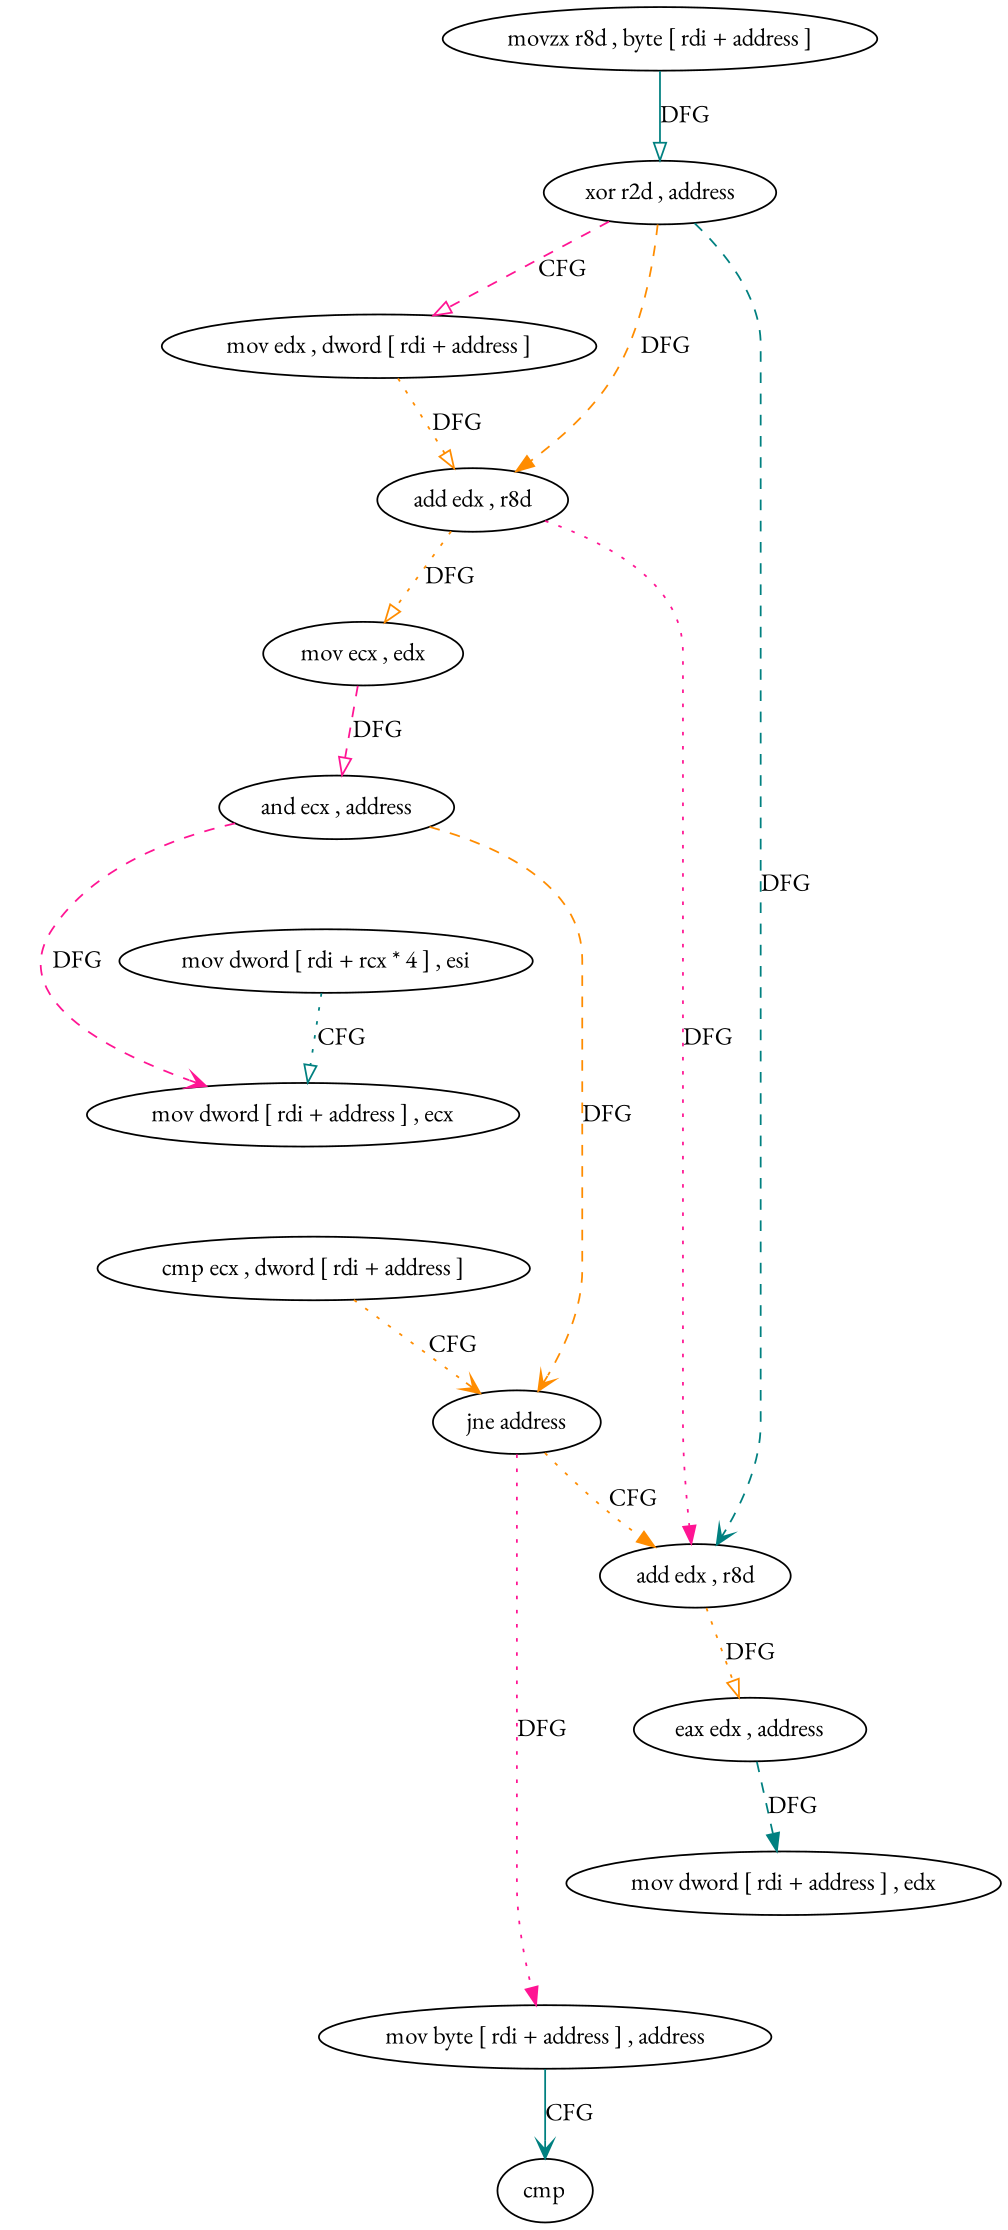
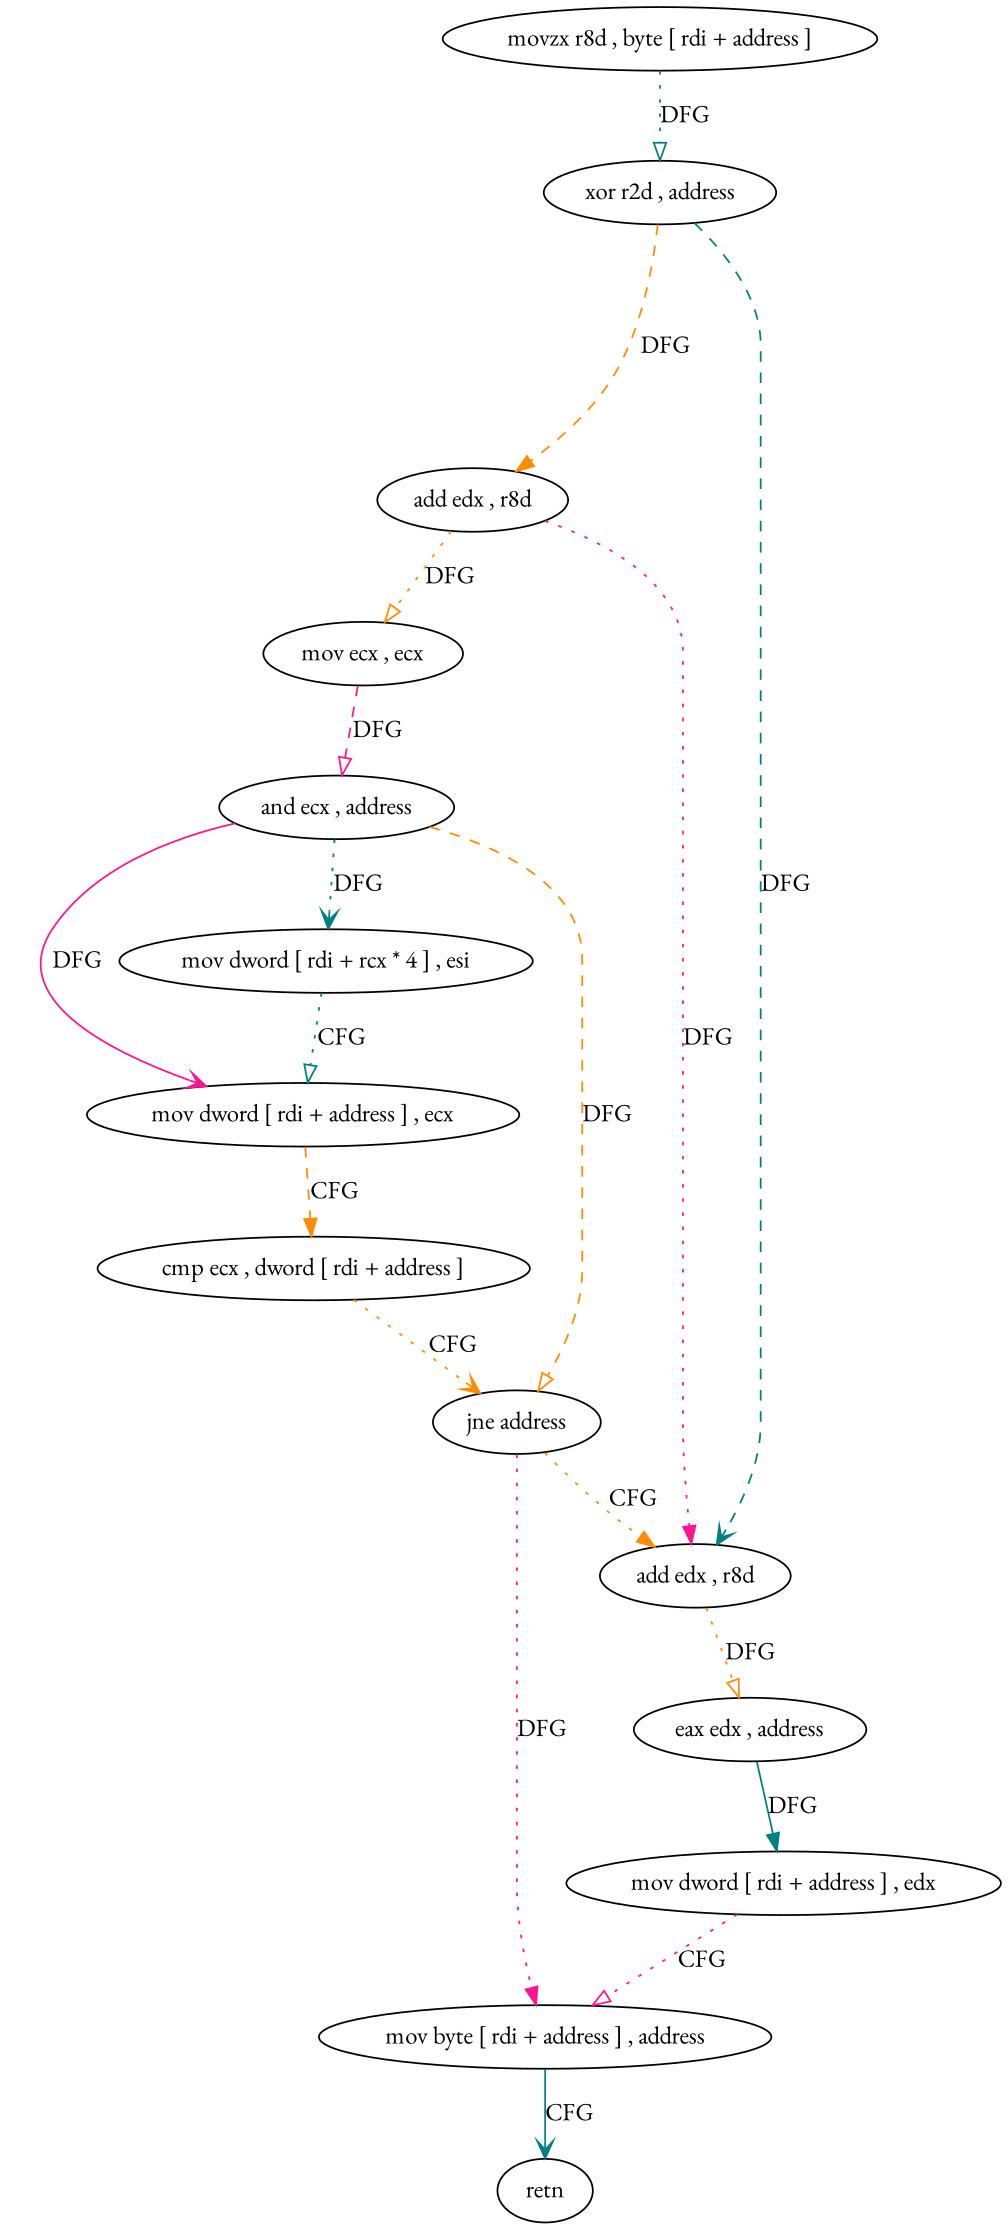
(660, 107) -> (660, 107)
(379, 346) -> none
(363, 654) -> (363, 654)
none -> (332, 875)
(49, 938) -> (49, 938)
(582, 1062) -> (582, 1062)
none -> (308, 1183)
(765, 1798) -> (765, 1798)
none -> (672, 1955)
(545, 2191) -> (545, 2191)
